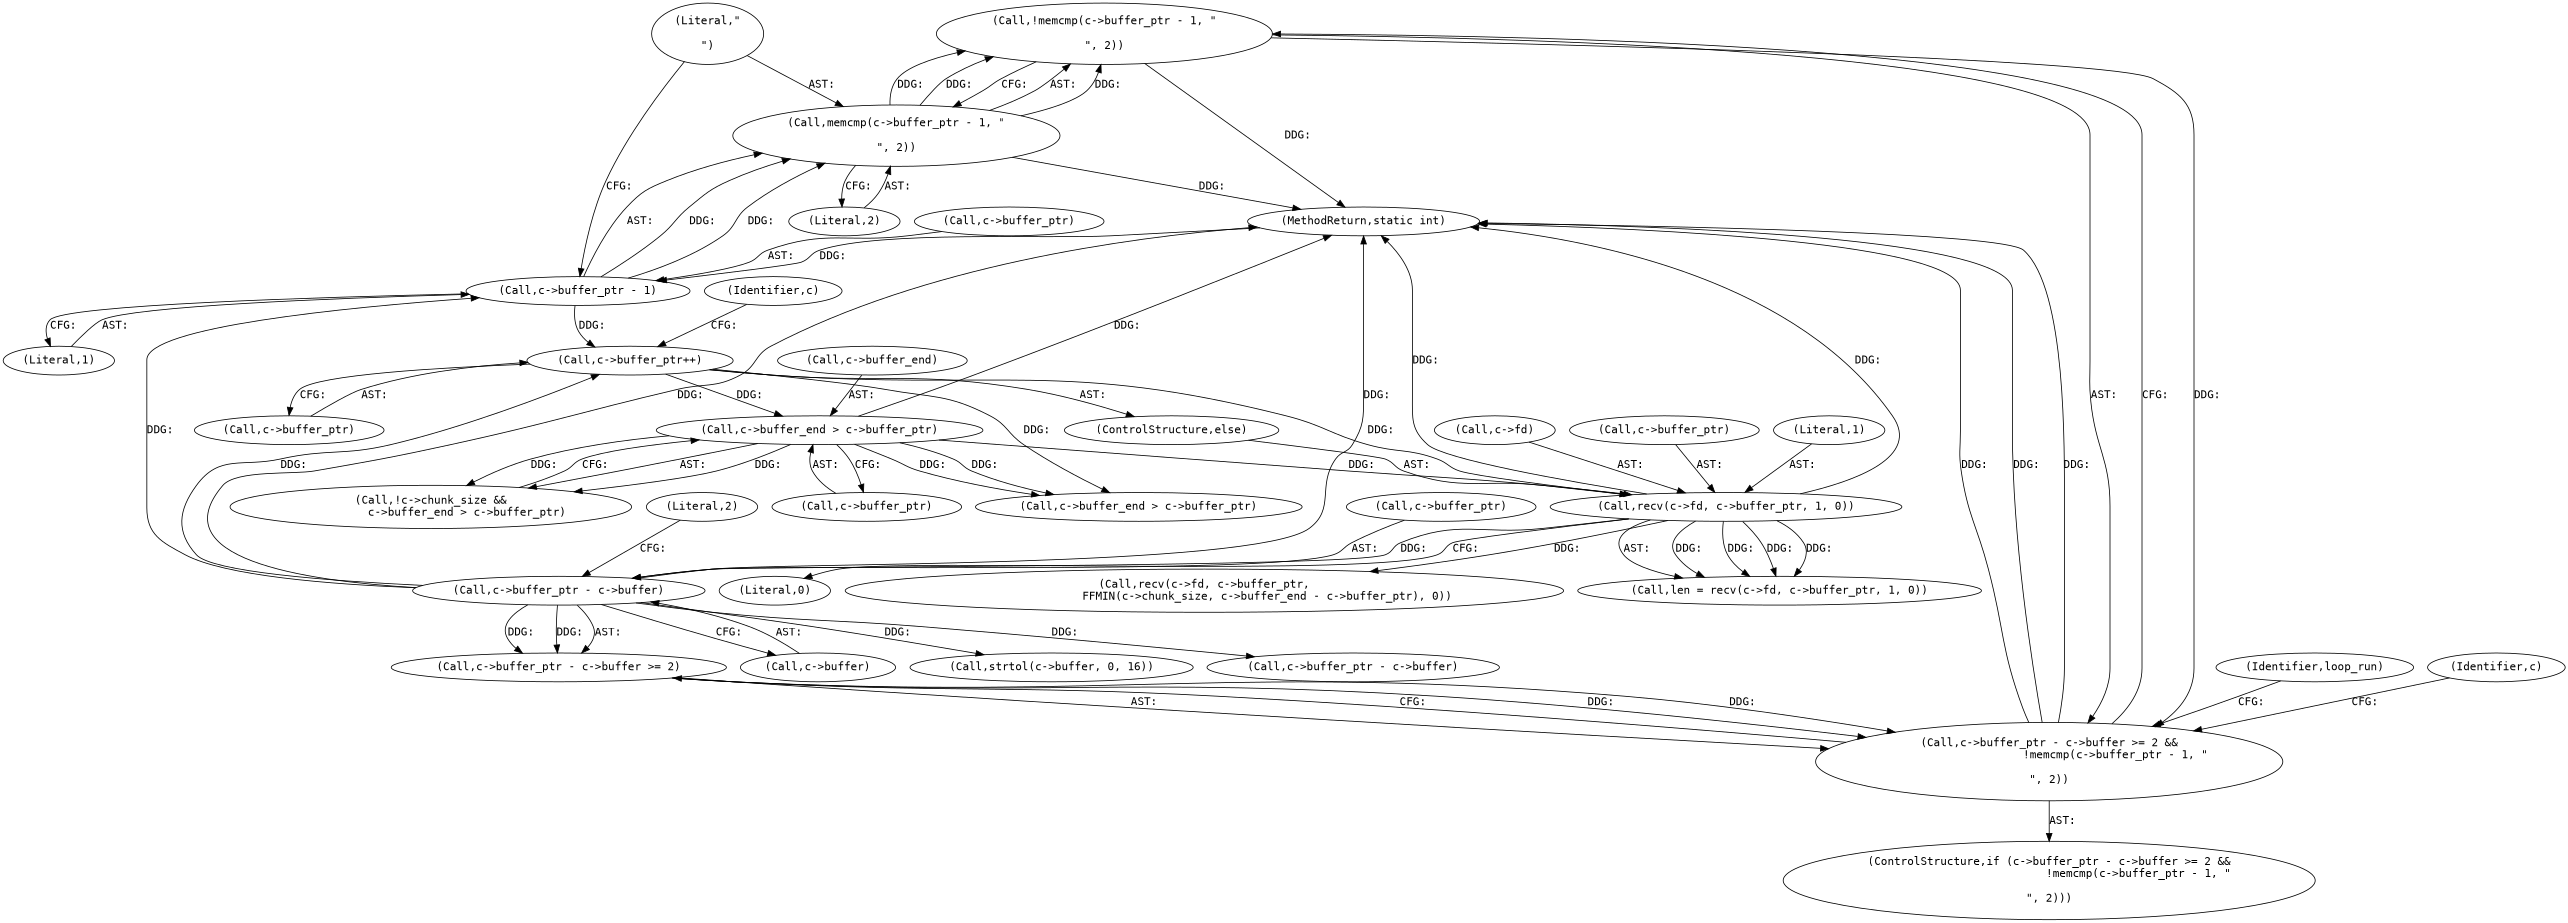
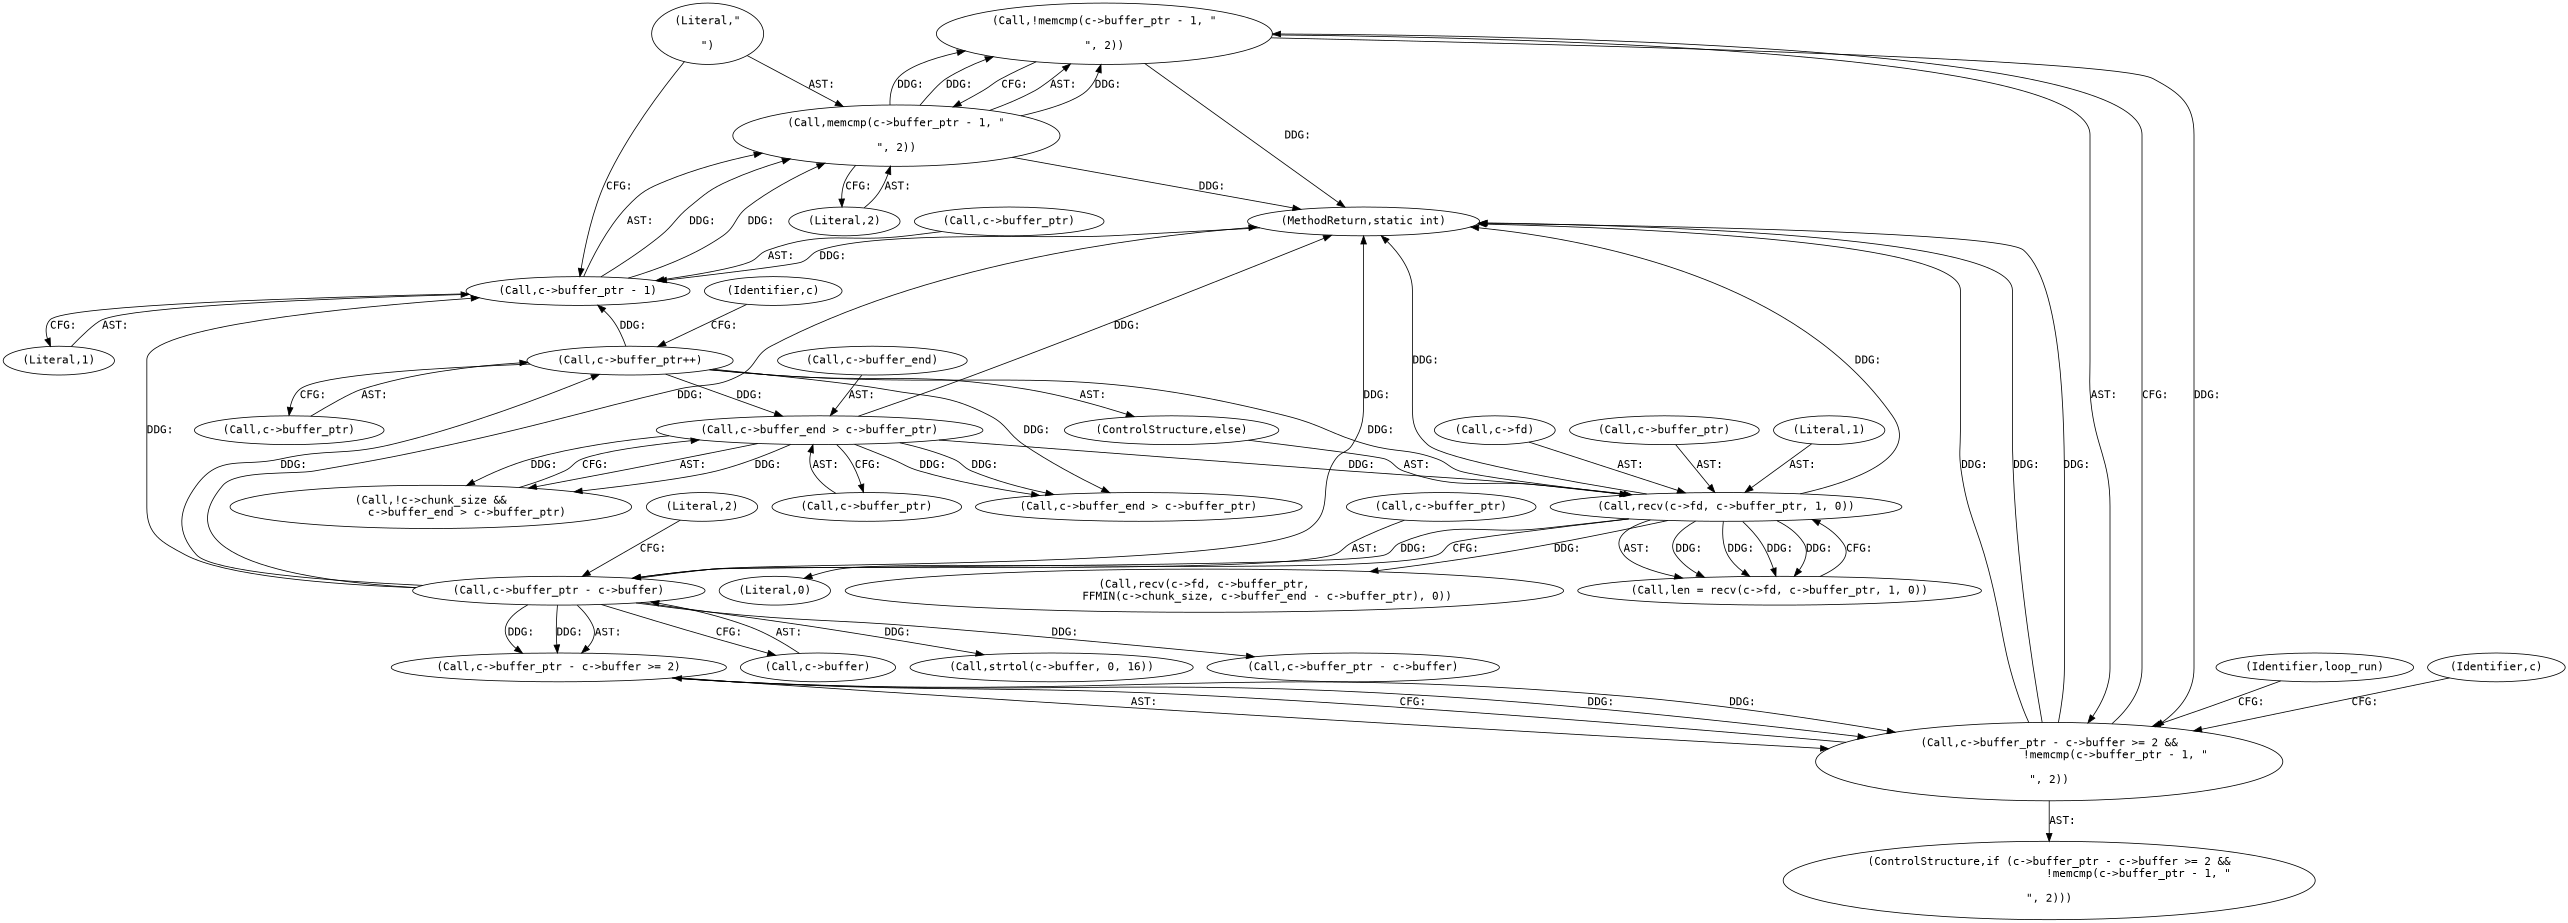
(576, 326) -> (617, 327)
none -> (1846, 550)
